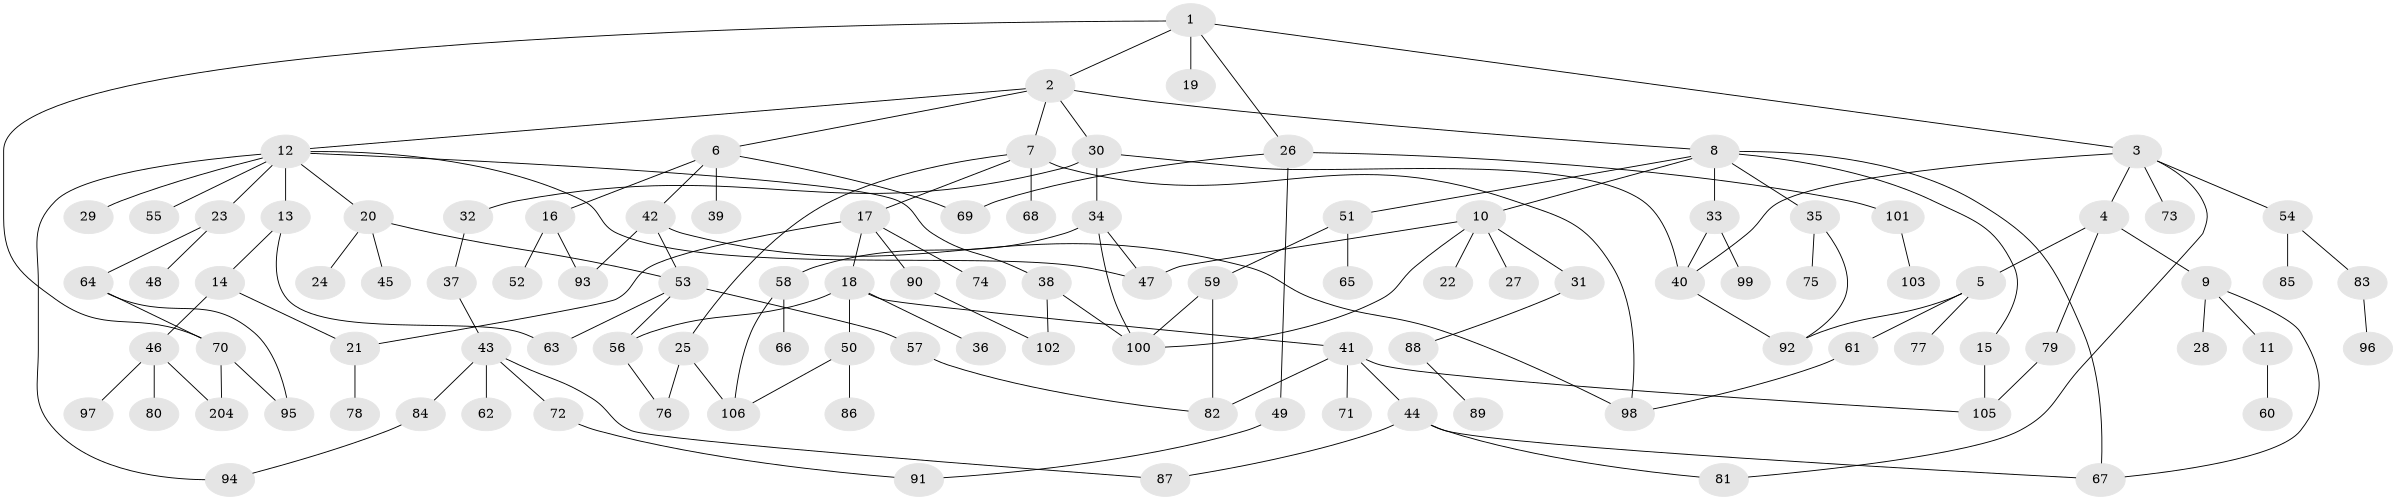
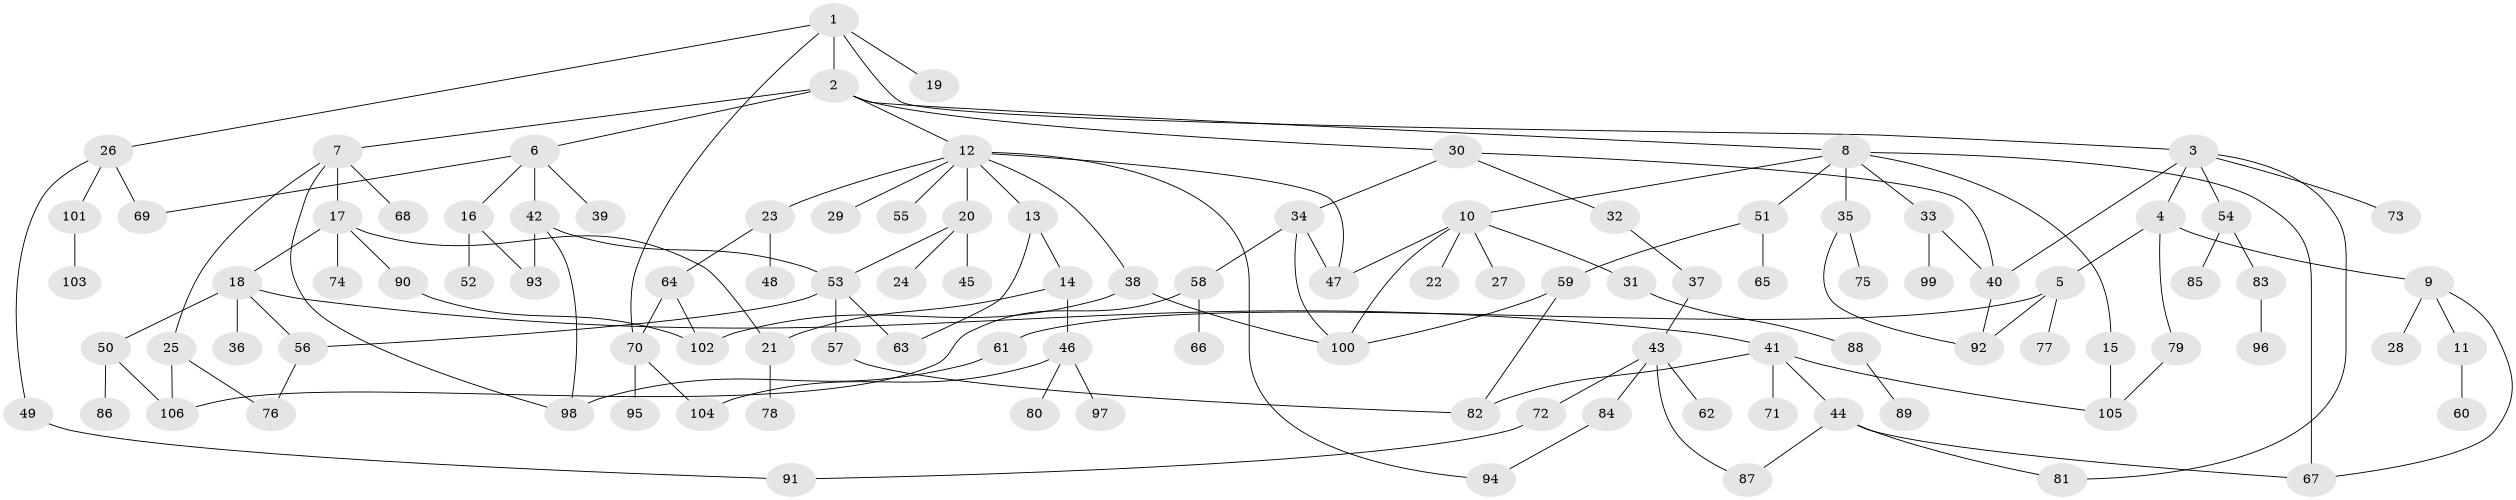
(219, 313) -> (685, 313)
(222, 414) -> (703, 414)
